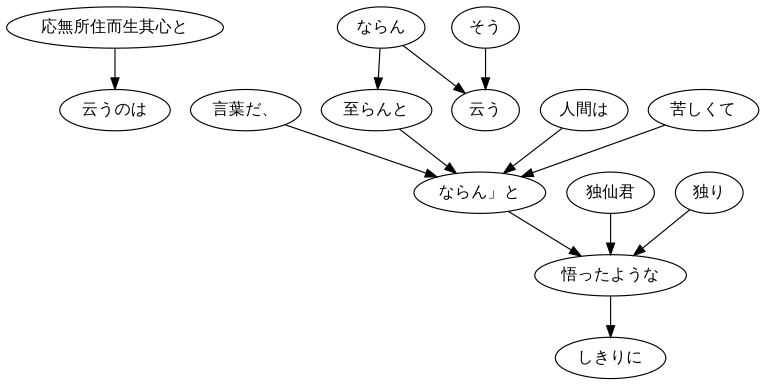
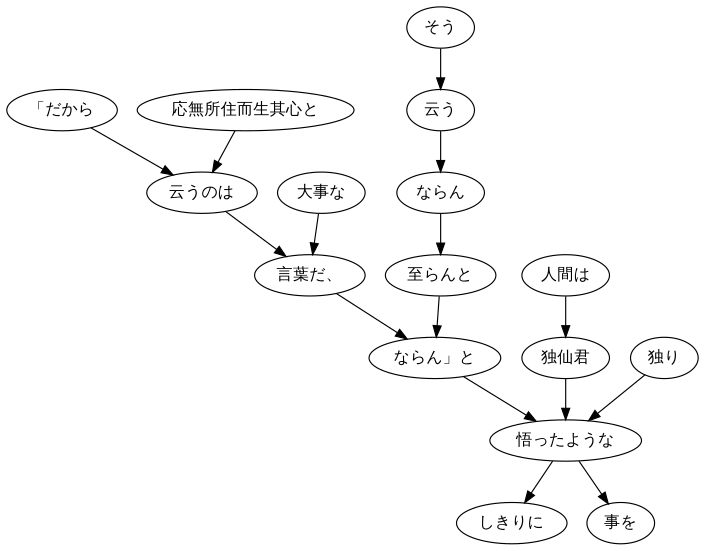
(430, 66) -> (441, 146)
none -> (62, 110)
(704, 110) -> none
(538, 147) -> (566, 311)
none -> (321, 193)
none -> (251, 231)
none -> (621, 523)
